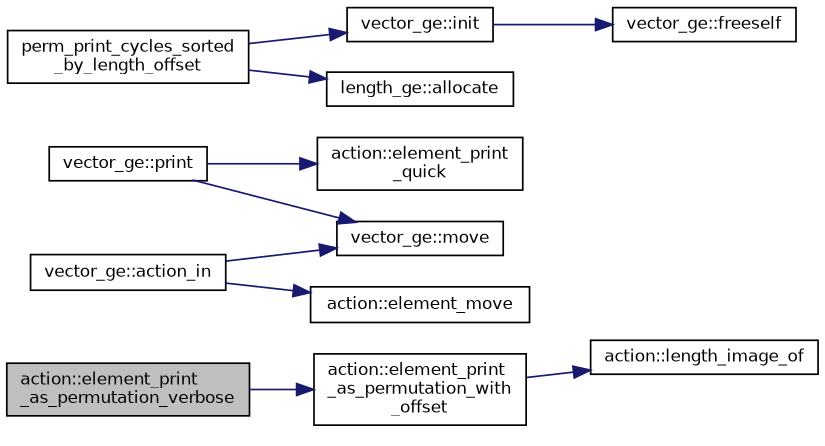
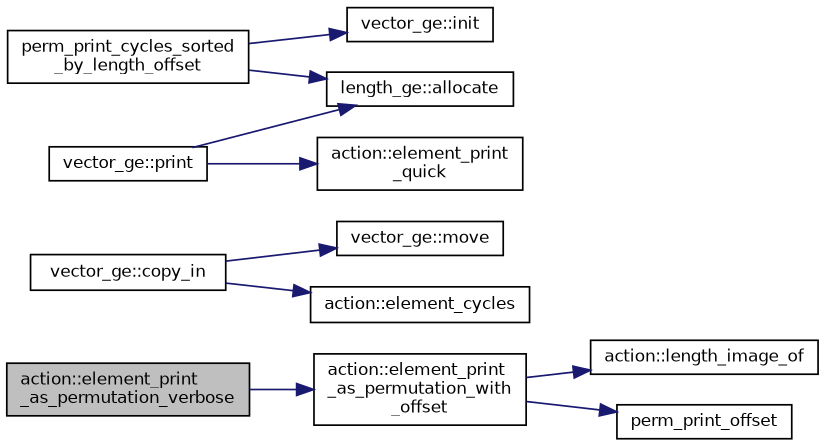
(704, 25) -> none
(266, 199) -> (266, 129)
(128, 272) -> (128, 272)
(420, 305) -> (420, 305)
none -> (704, 422)
